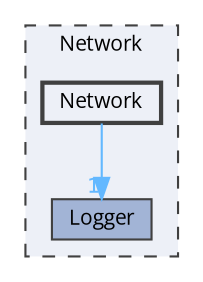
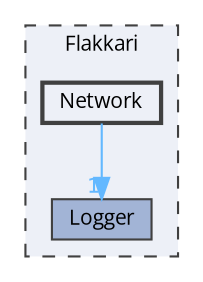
(102, 46) -> (102, 46)
